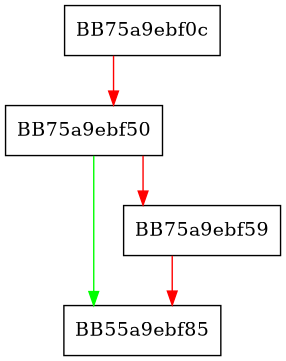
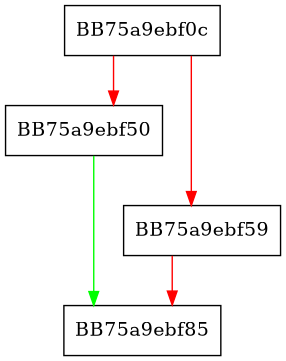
(143, 173) -> (191, 124)
(142, 331) -> (142, 331)
